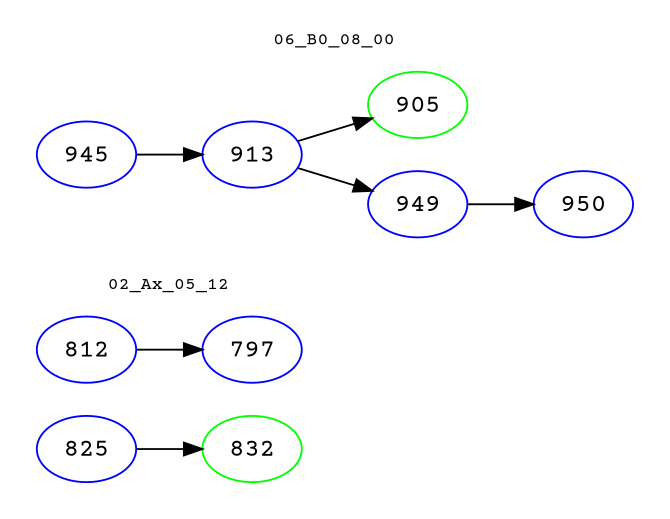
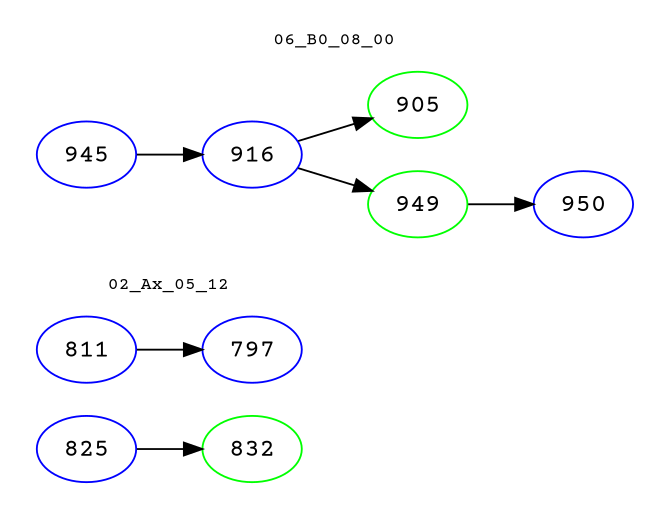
(252, 155) -> (252, 155)
(418, 204) -> (418, 204)
(86, 350) -> (86, 350)
